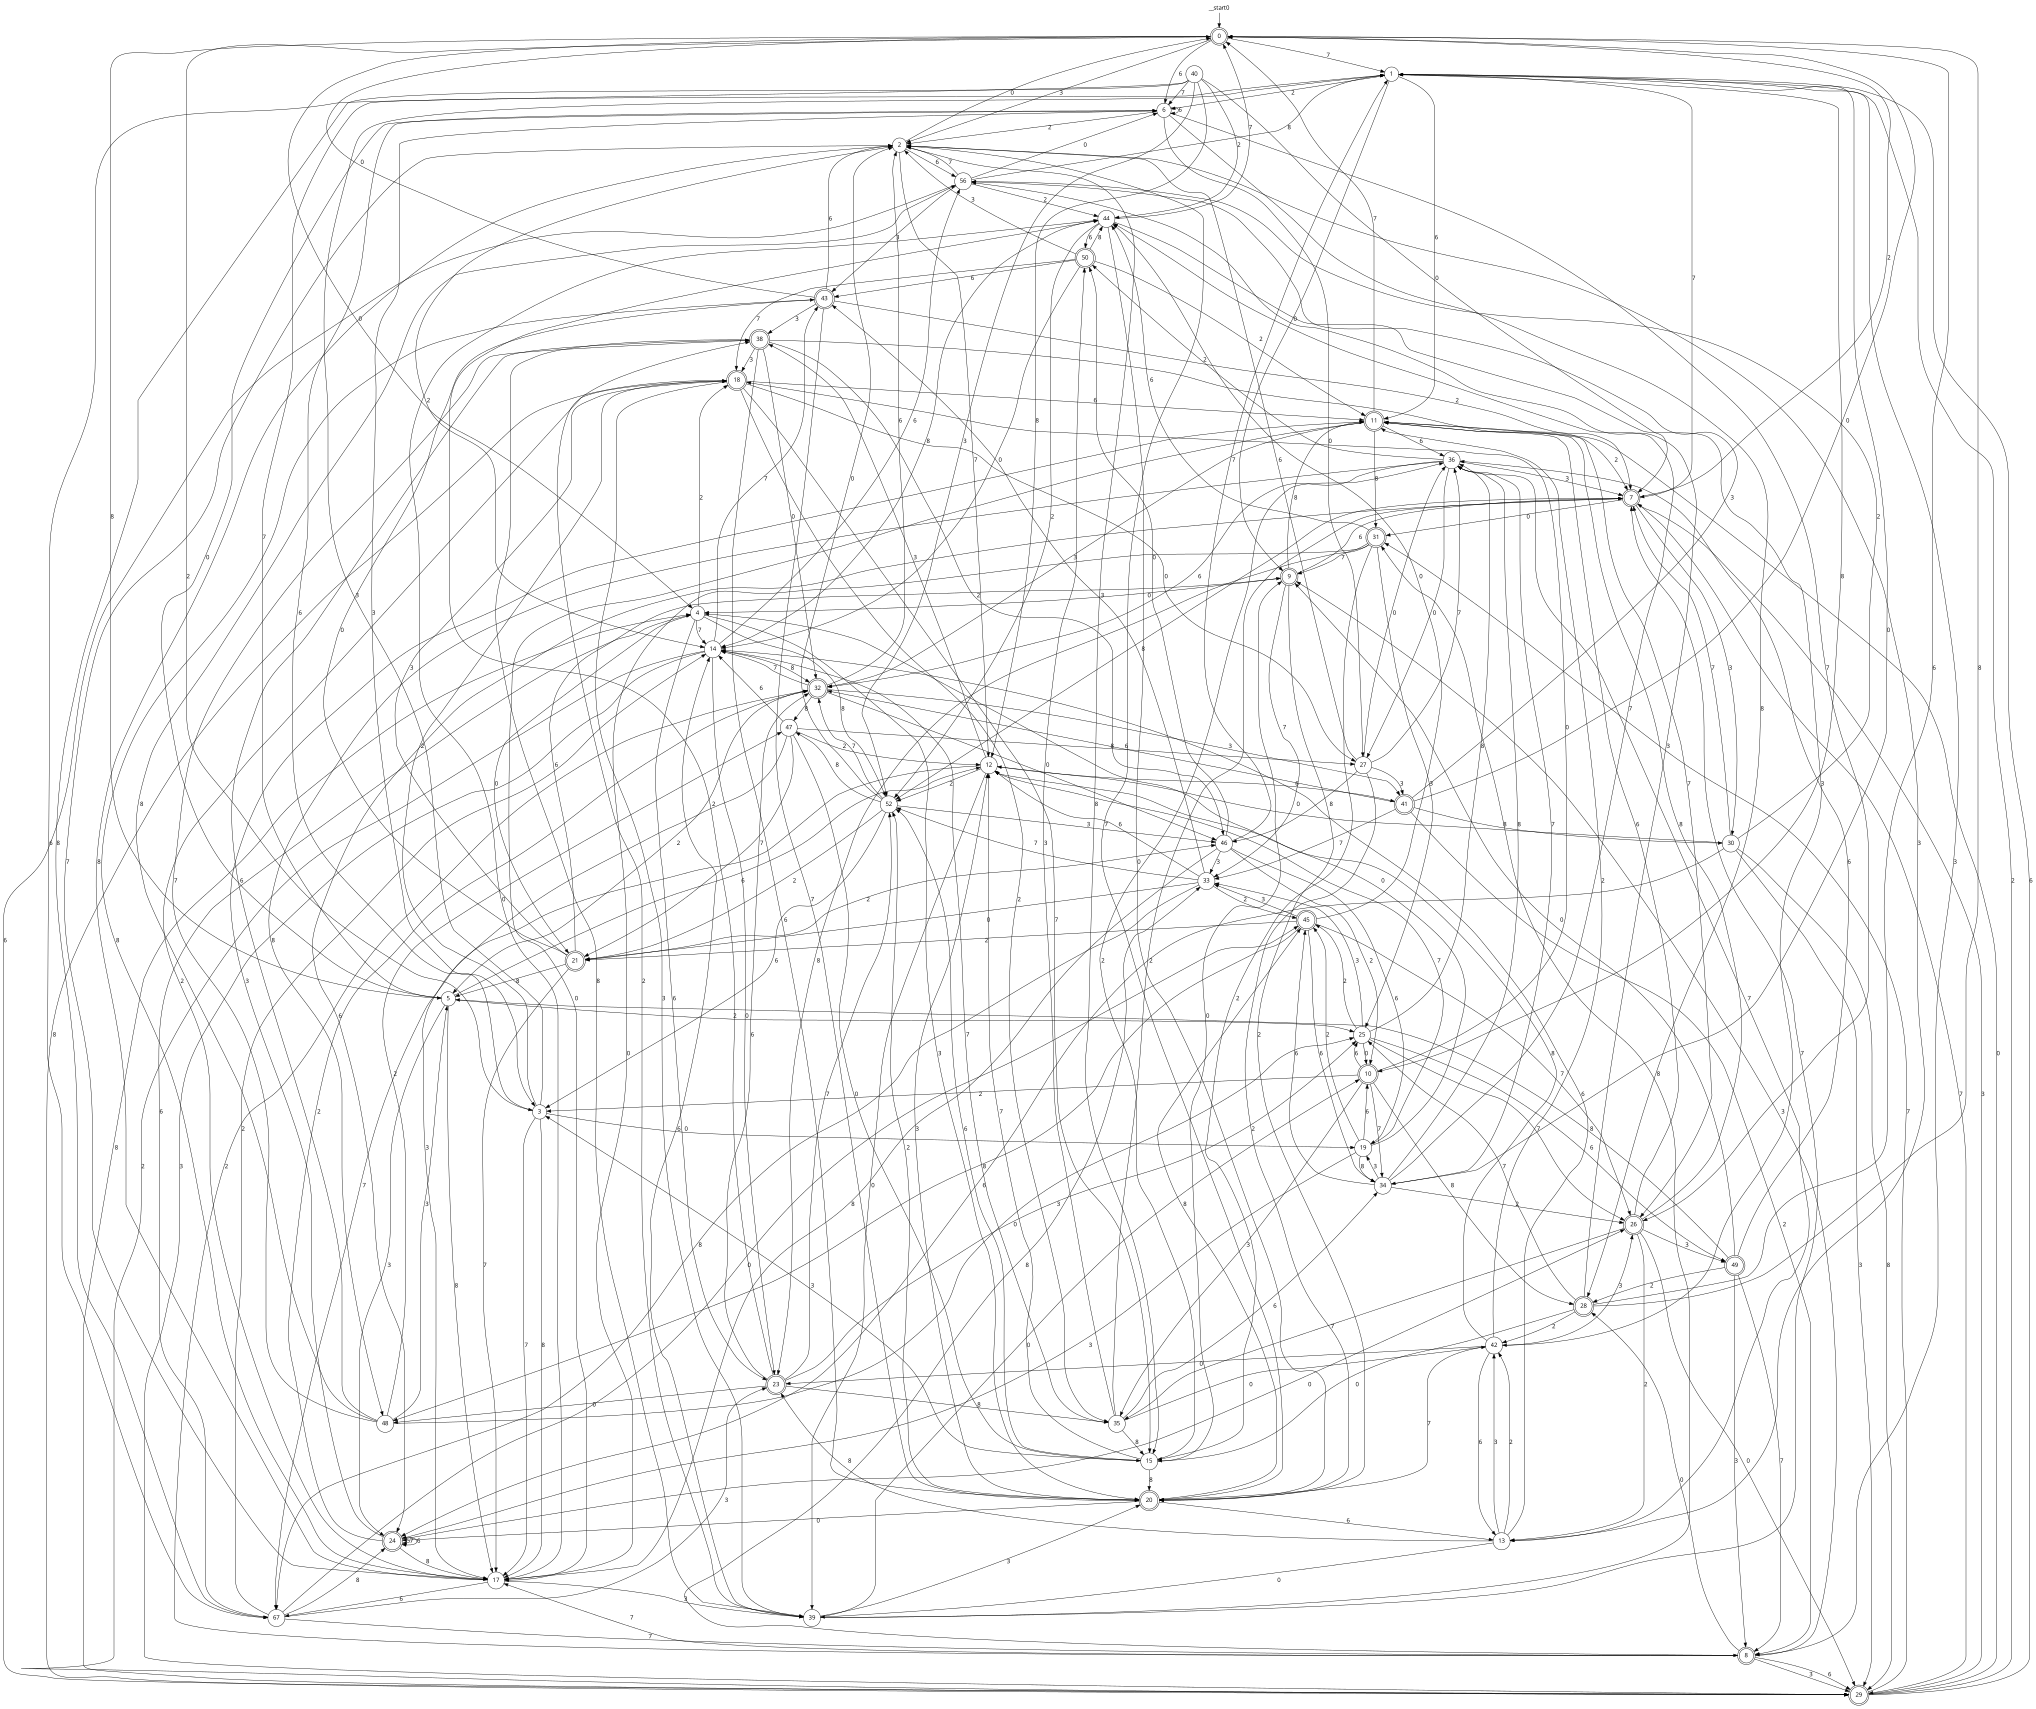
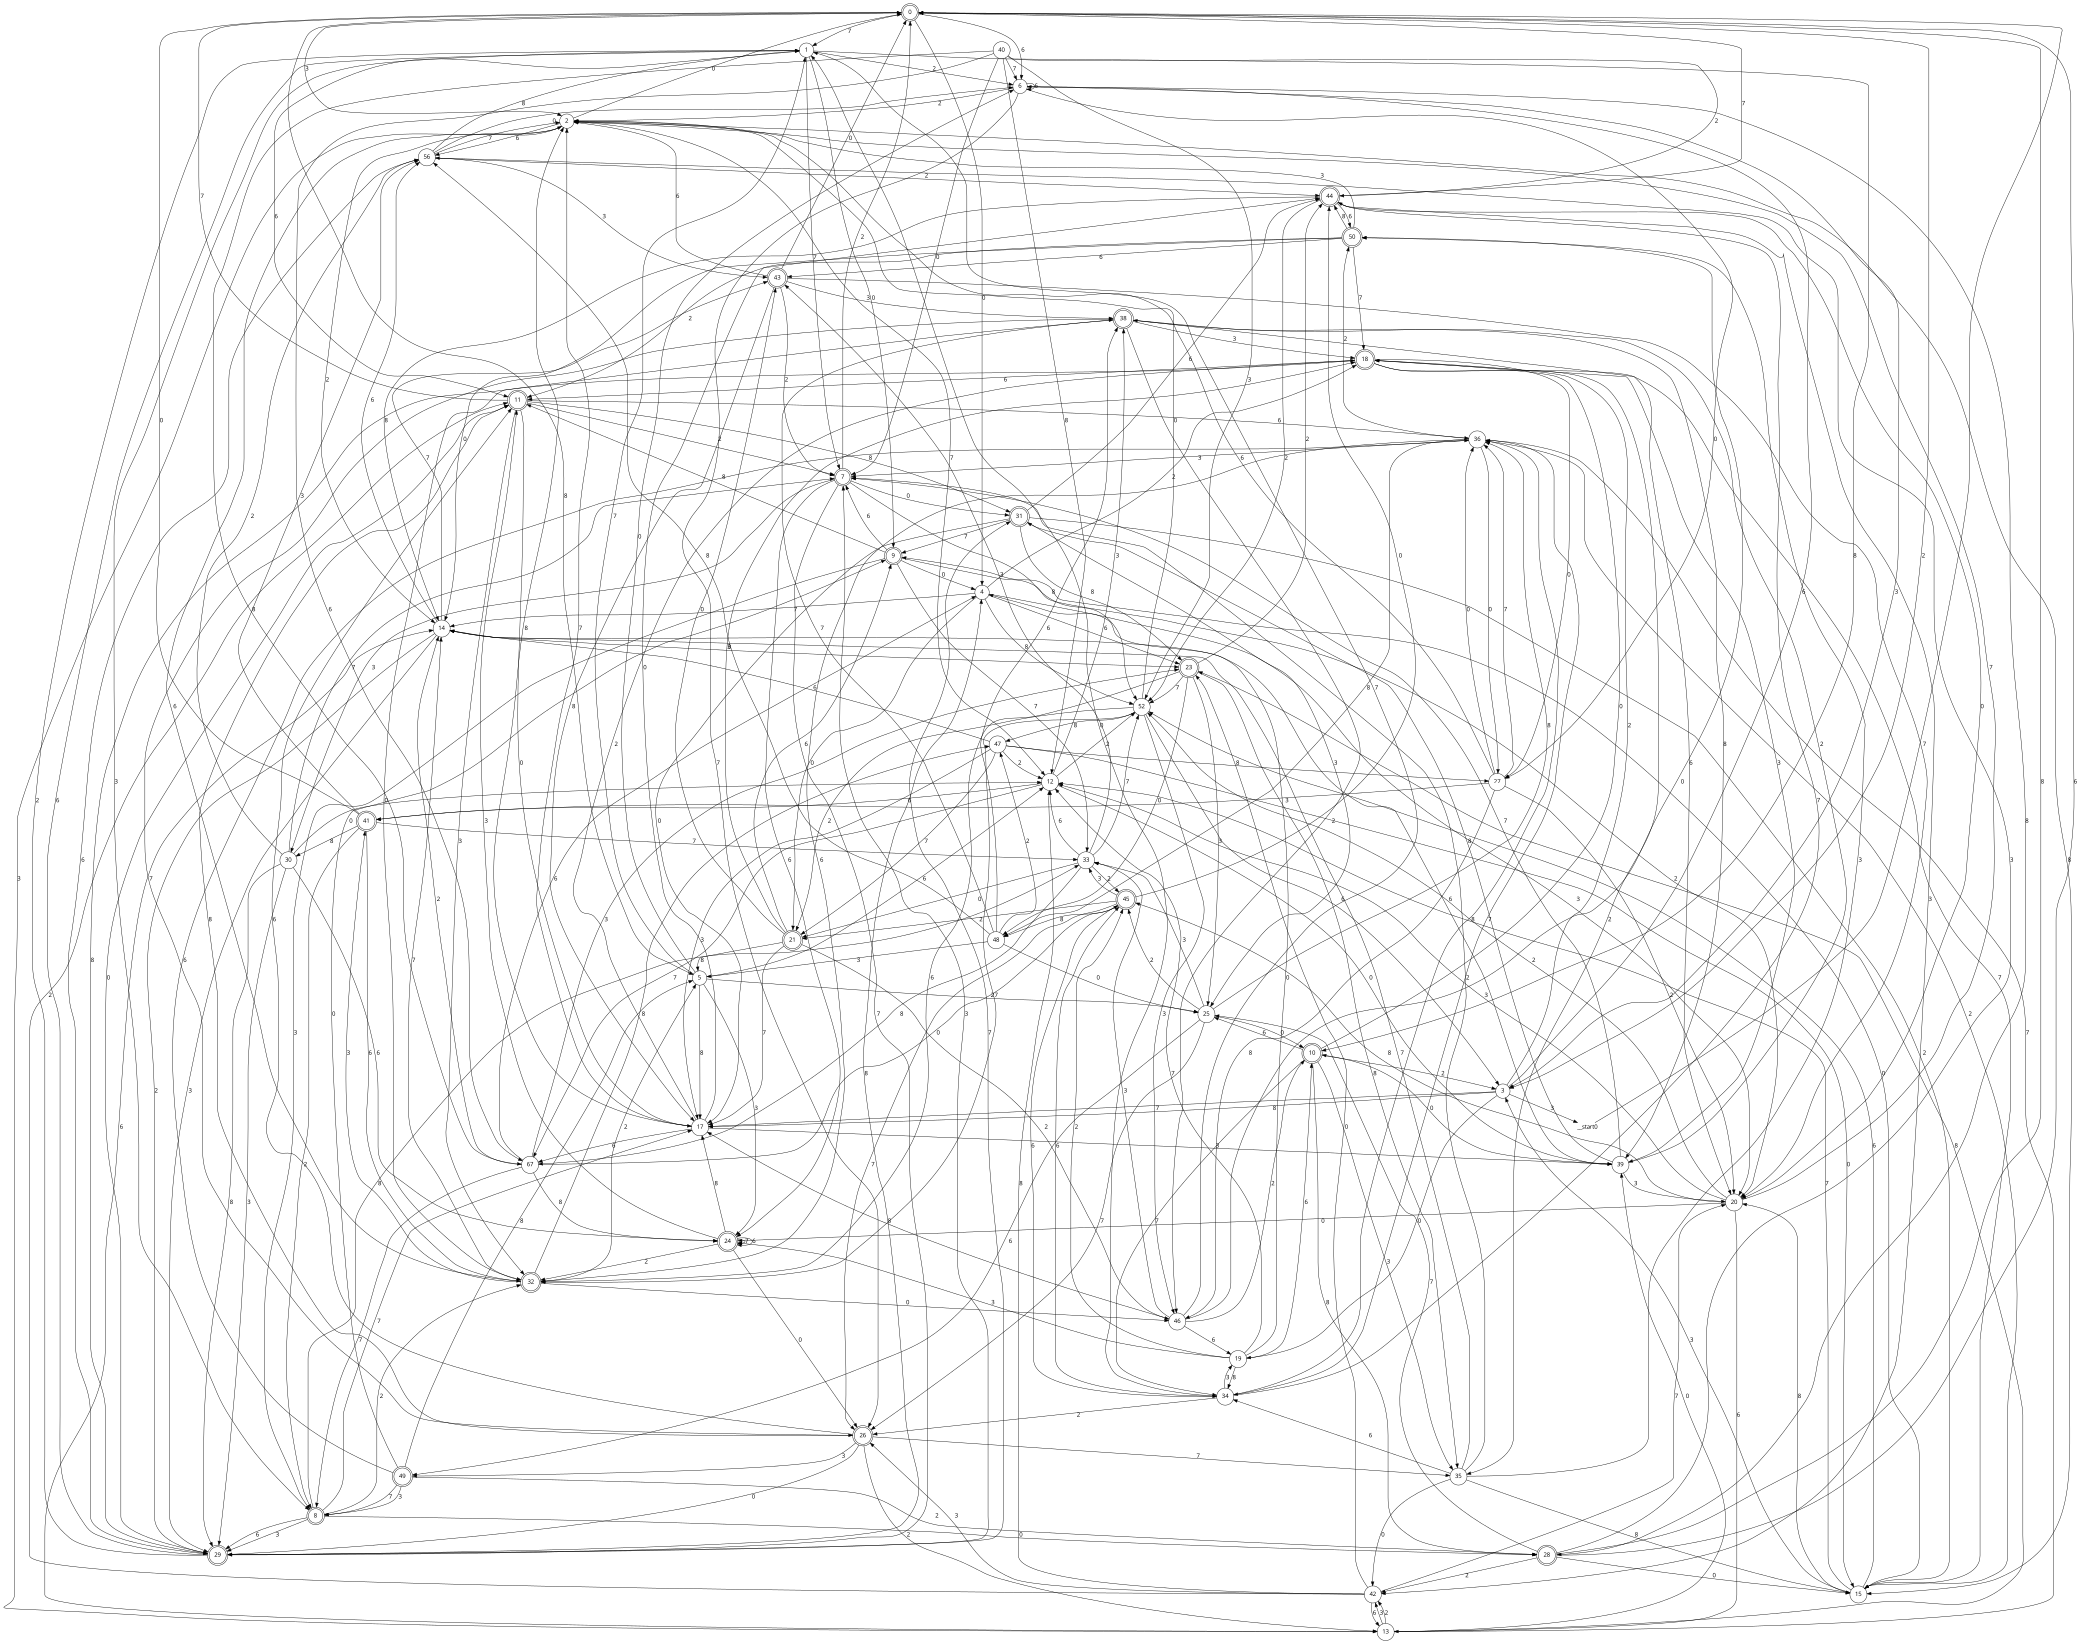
(357, 140) -> (1542, 1108)
(1106, 219) -> (1330, 197)
(765, 661) -> none
(1746, 1059) -> (306, 848)
(1149, 1501) -> (1734, 1202)
